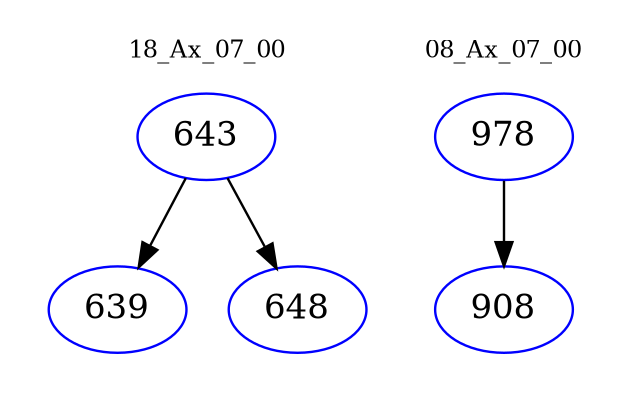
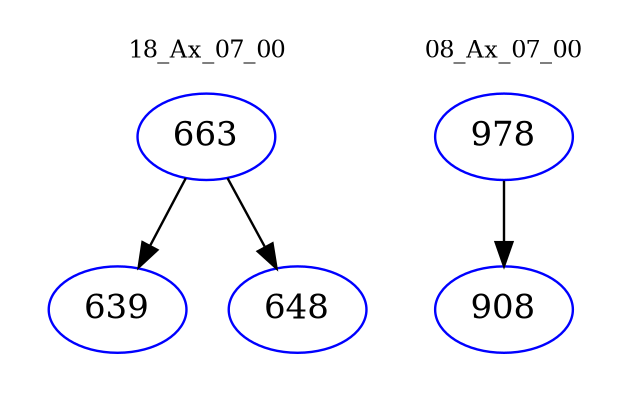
(206, 137) -> (206, 137)
